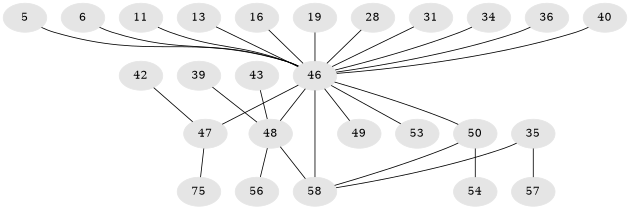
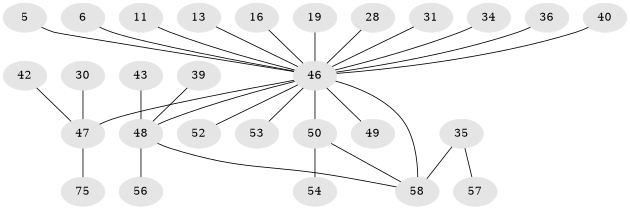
none -> (83, 76)
none -> (199, 134)
